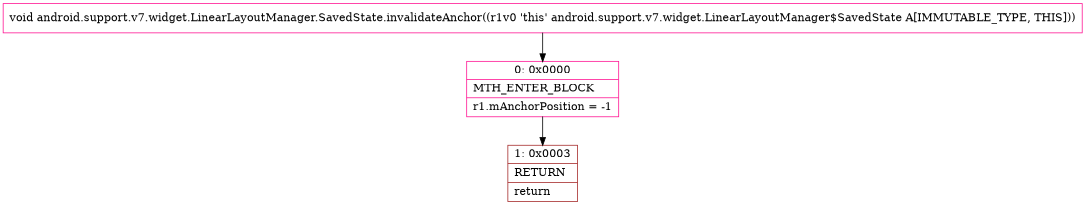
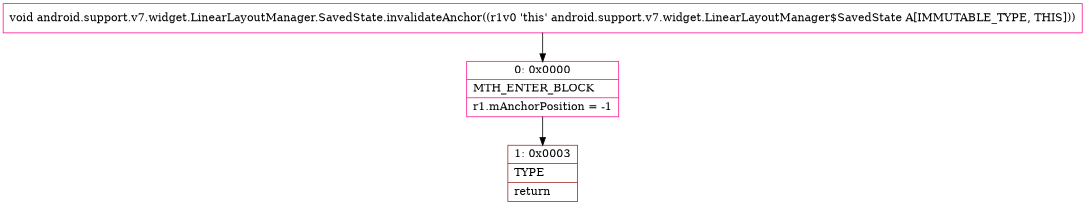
(540, 173) -> (530, 173)
